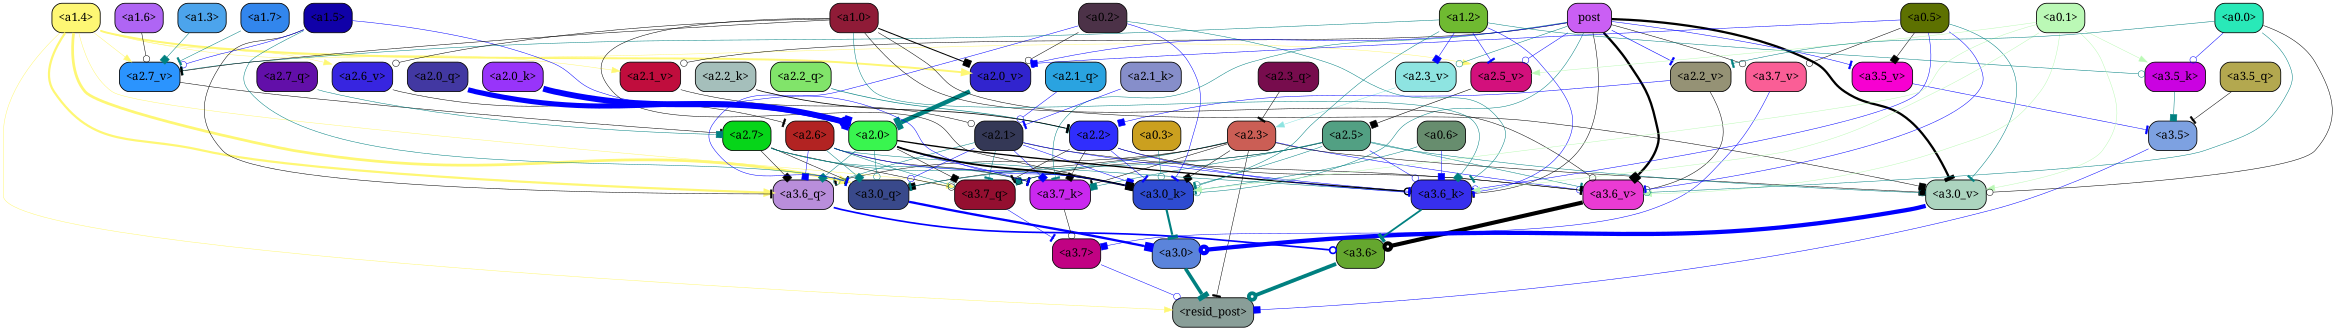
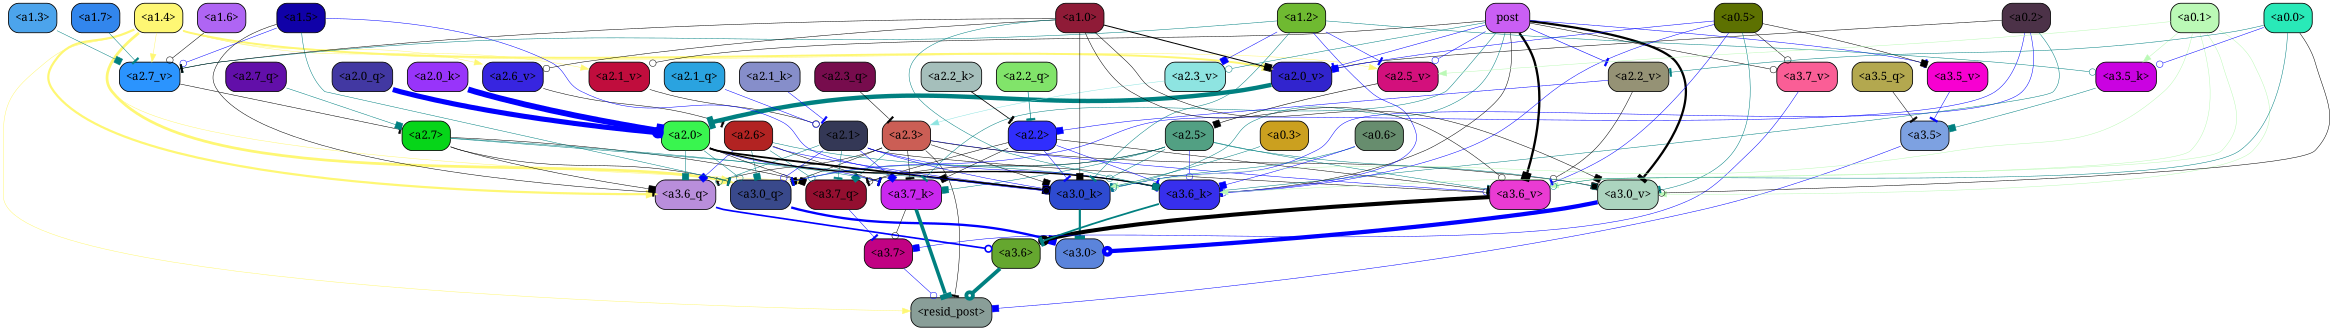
(1194, 281) -> (931, 252)
